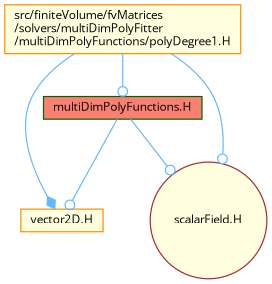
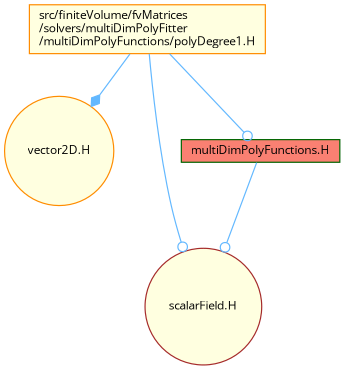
(95, 160) -> none
(62, 220) -> (59, 151)
